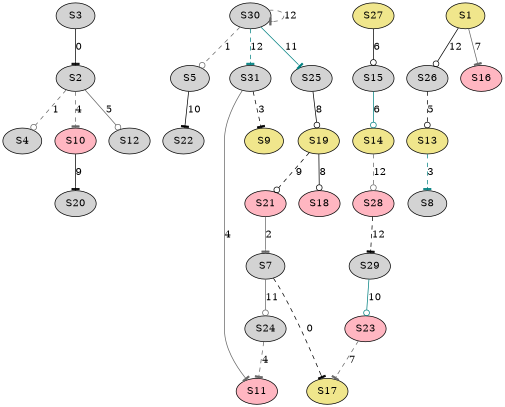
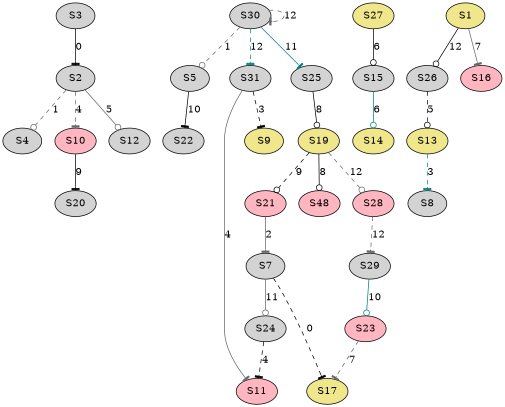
(373, 169) -> (344, 170)
(319, 204) -> (319, 204)
(372, 233) -> (372, 233)
(261, 358) -> (261, 358)
